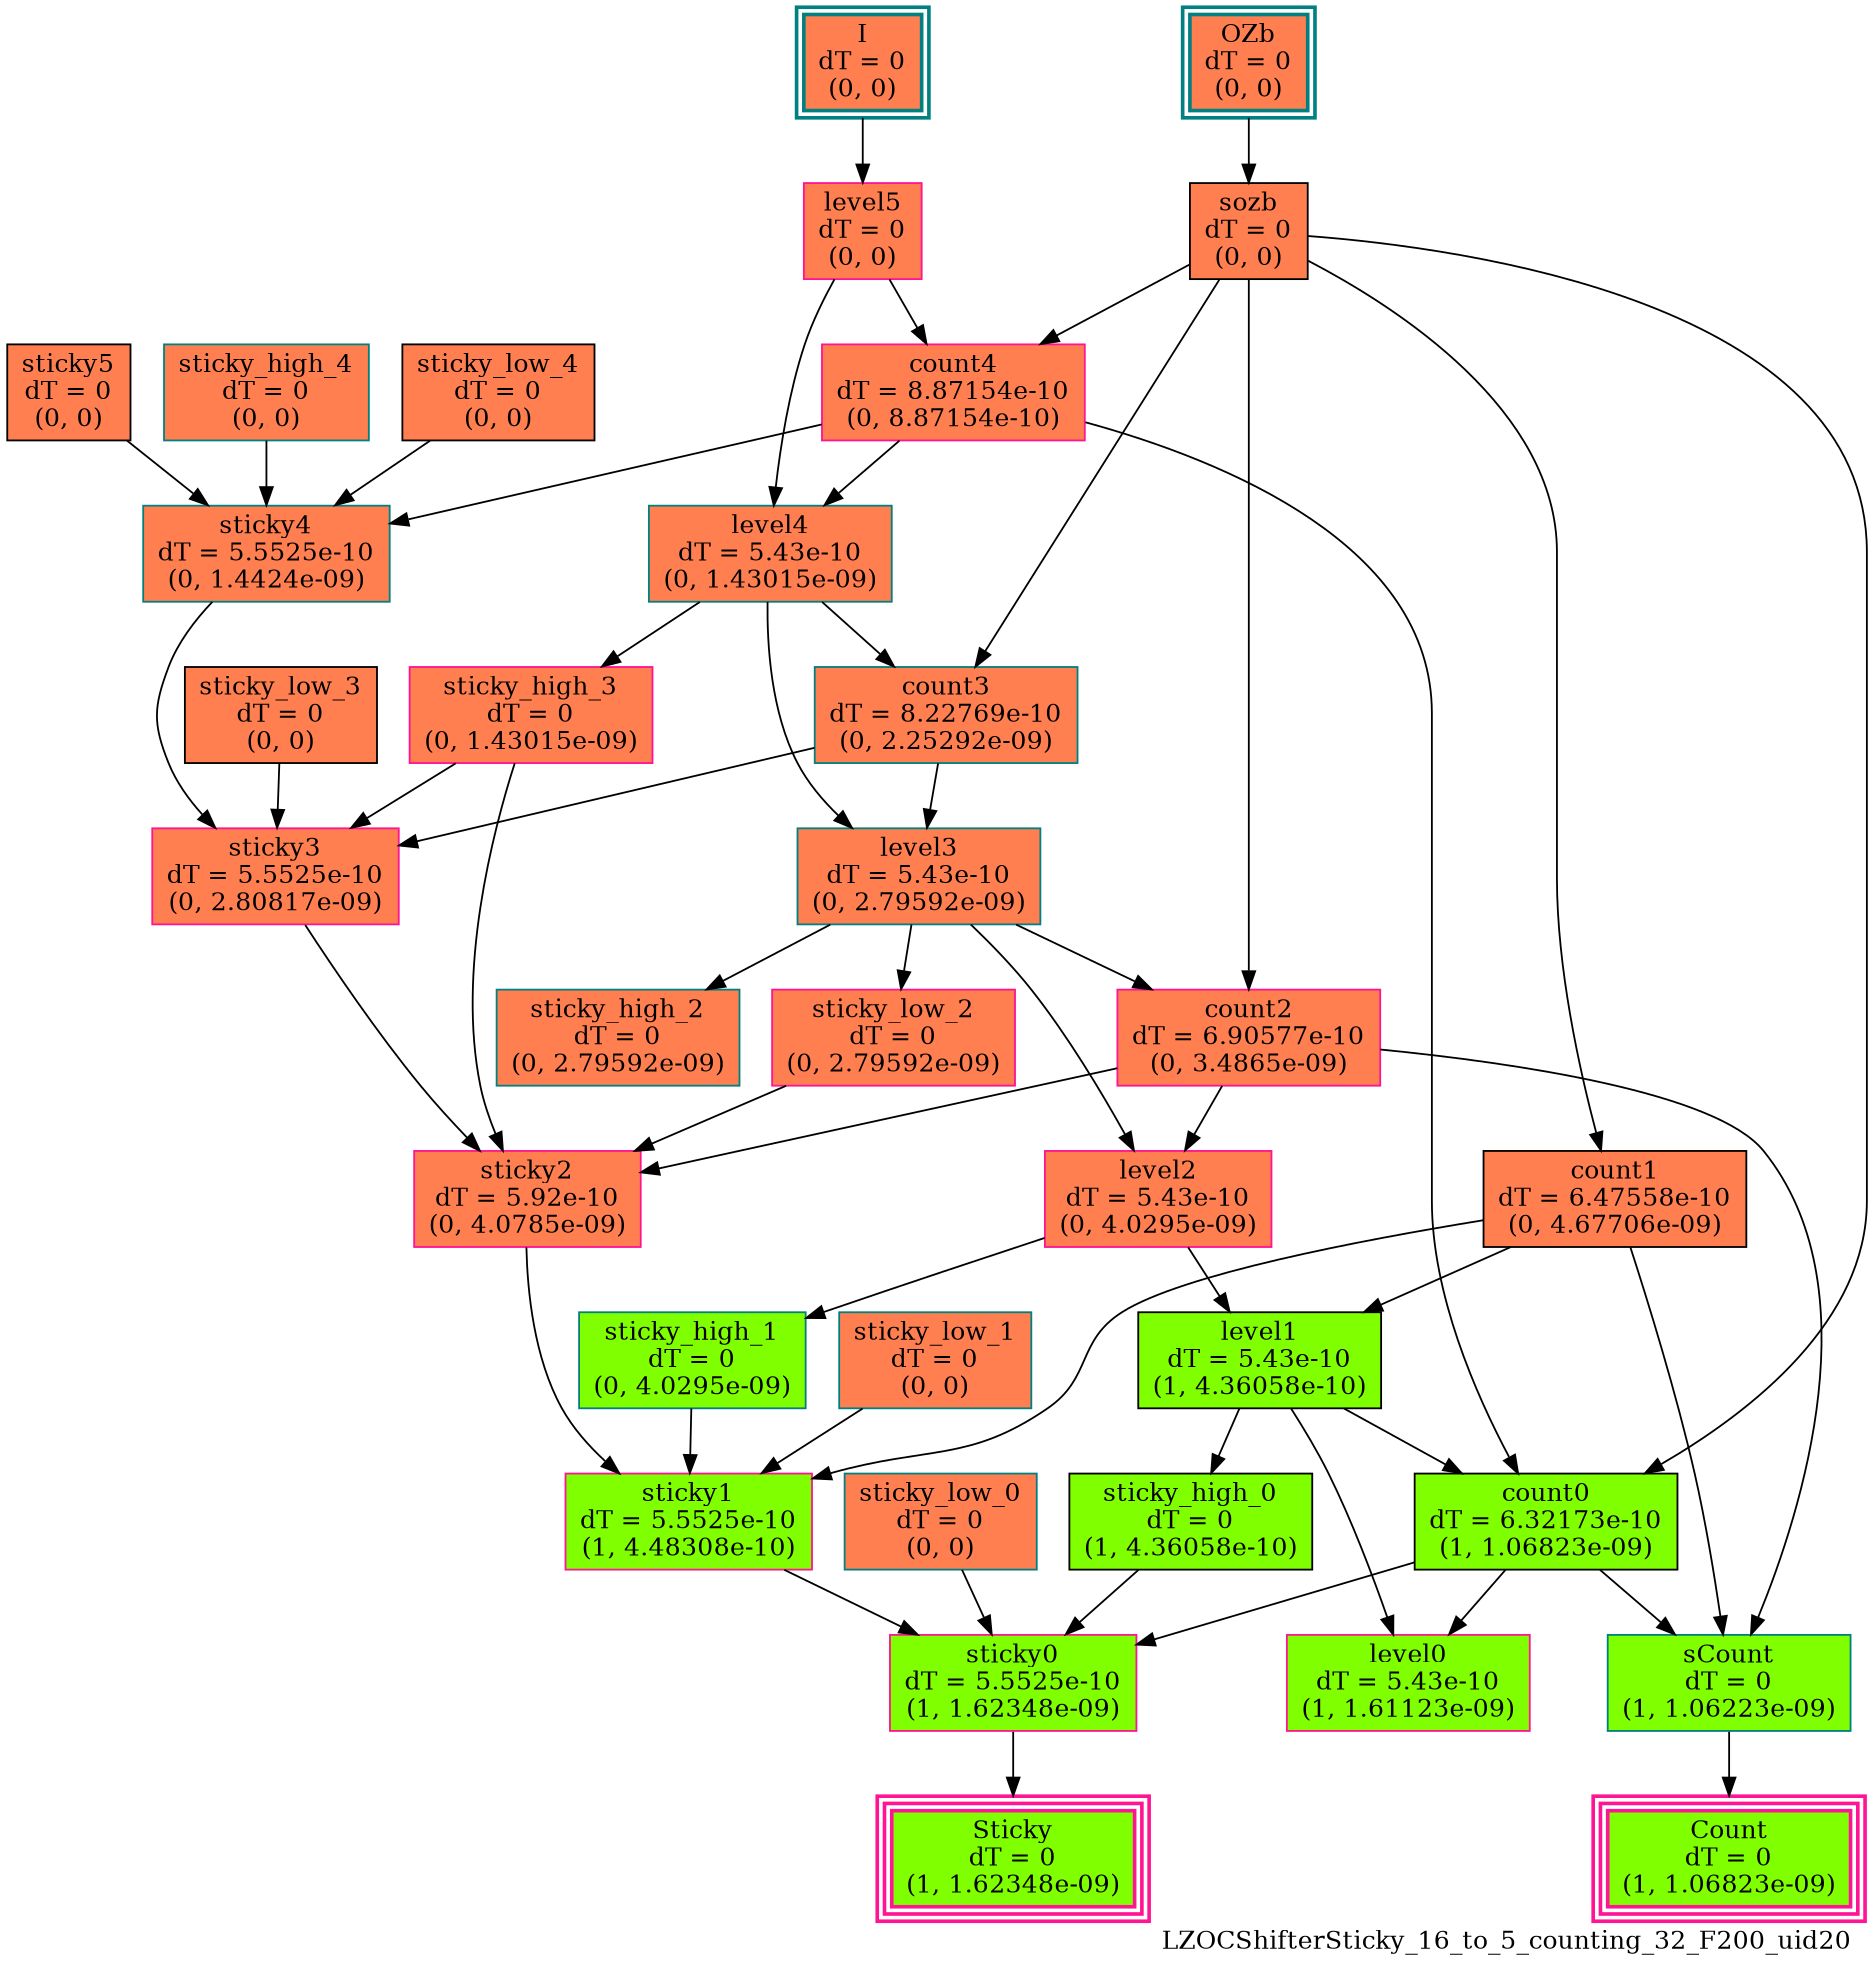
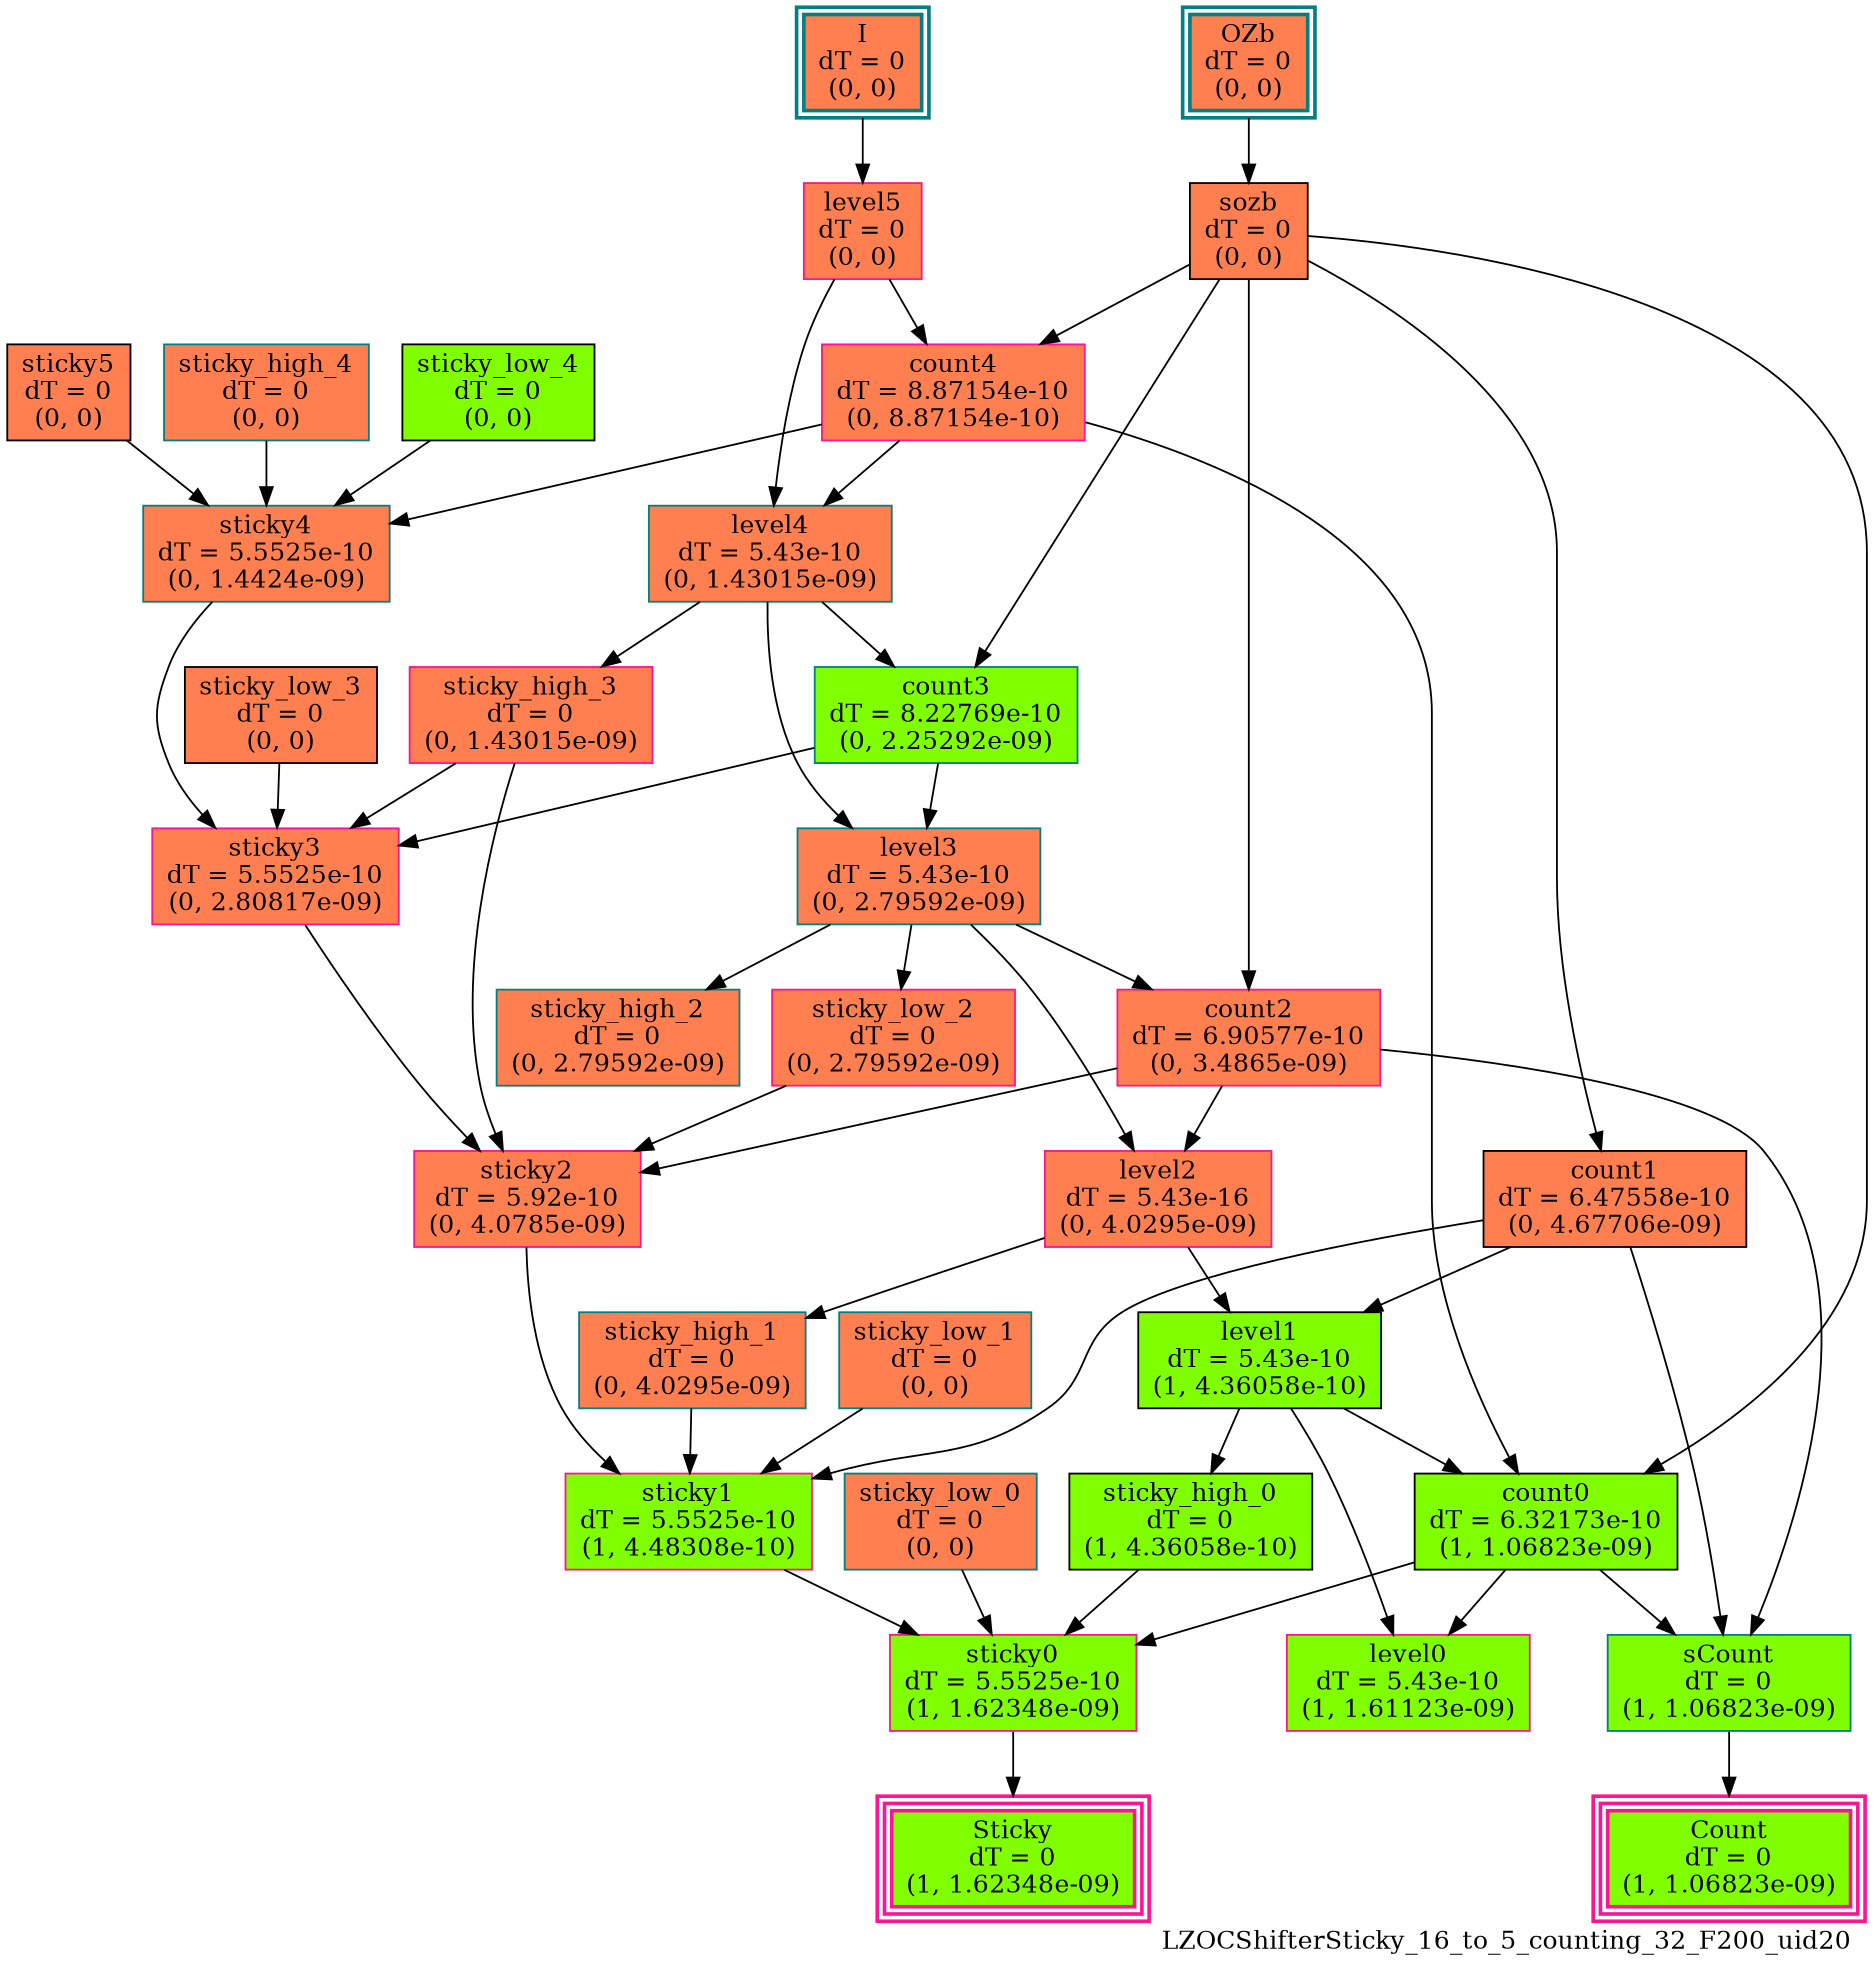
(498, 392) -> (498, 392)
(946, 715) -> (946, 715)
(1158, 1199) -> (1158, 1199)
(692, 1360) -> (692, 1360)
(1729, 1683) -> (1729, 1683)
